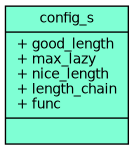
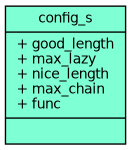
(67, 89) -> (61, 89)
